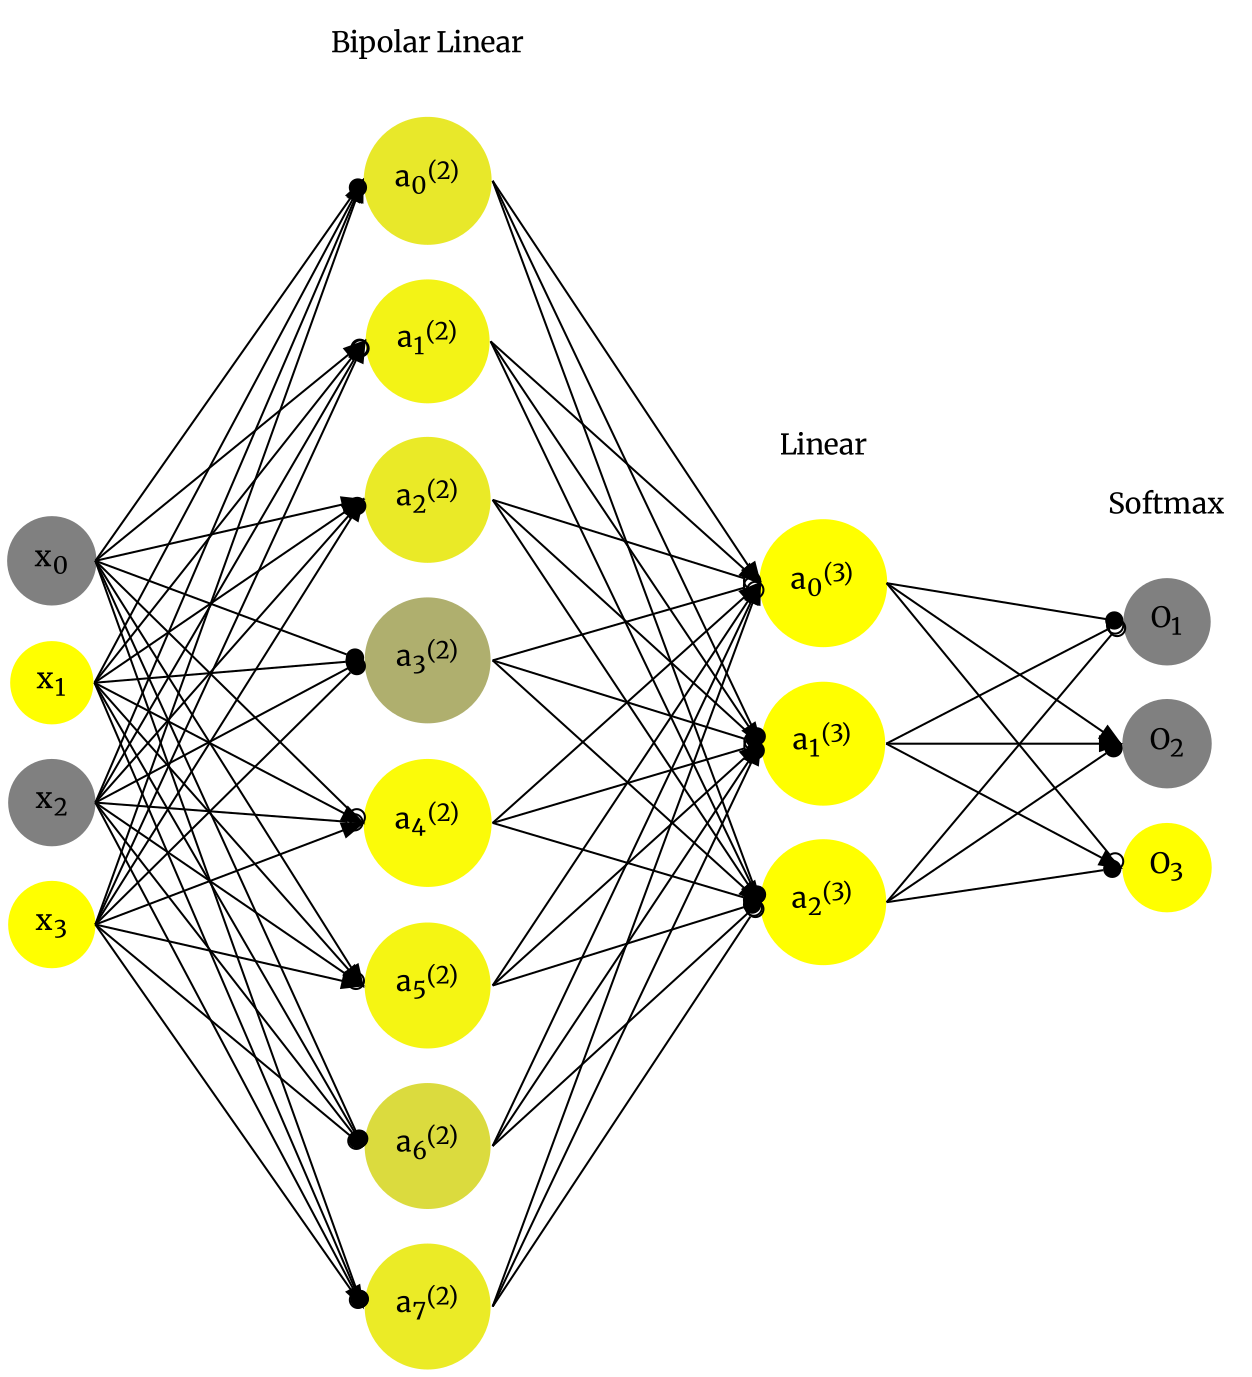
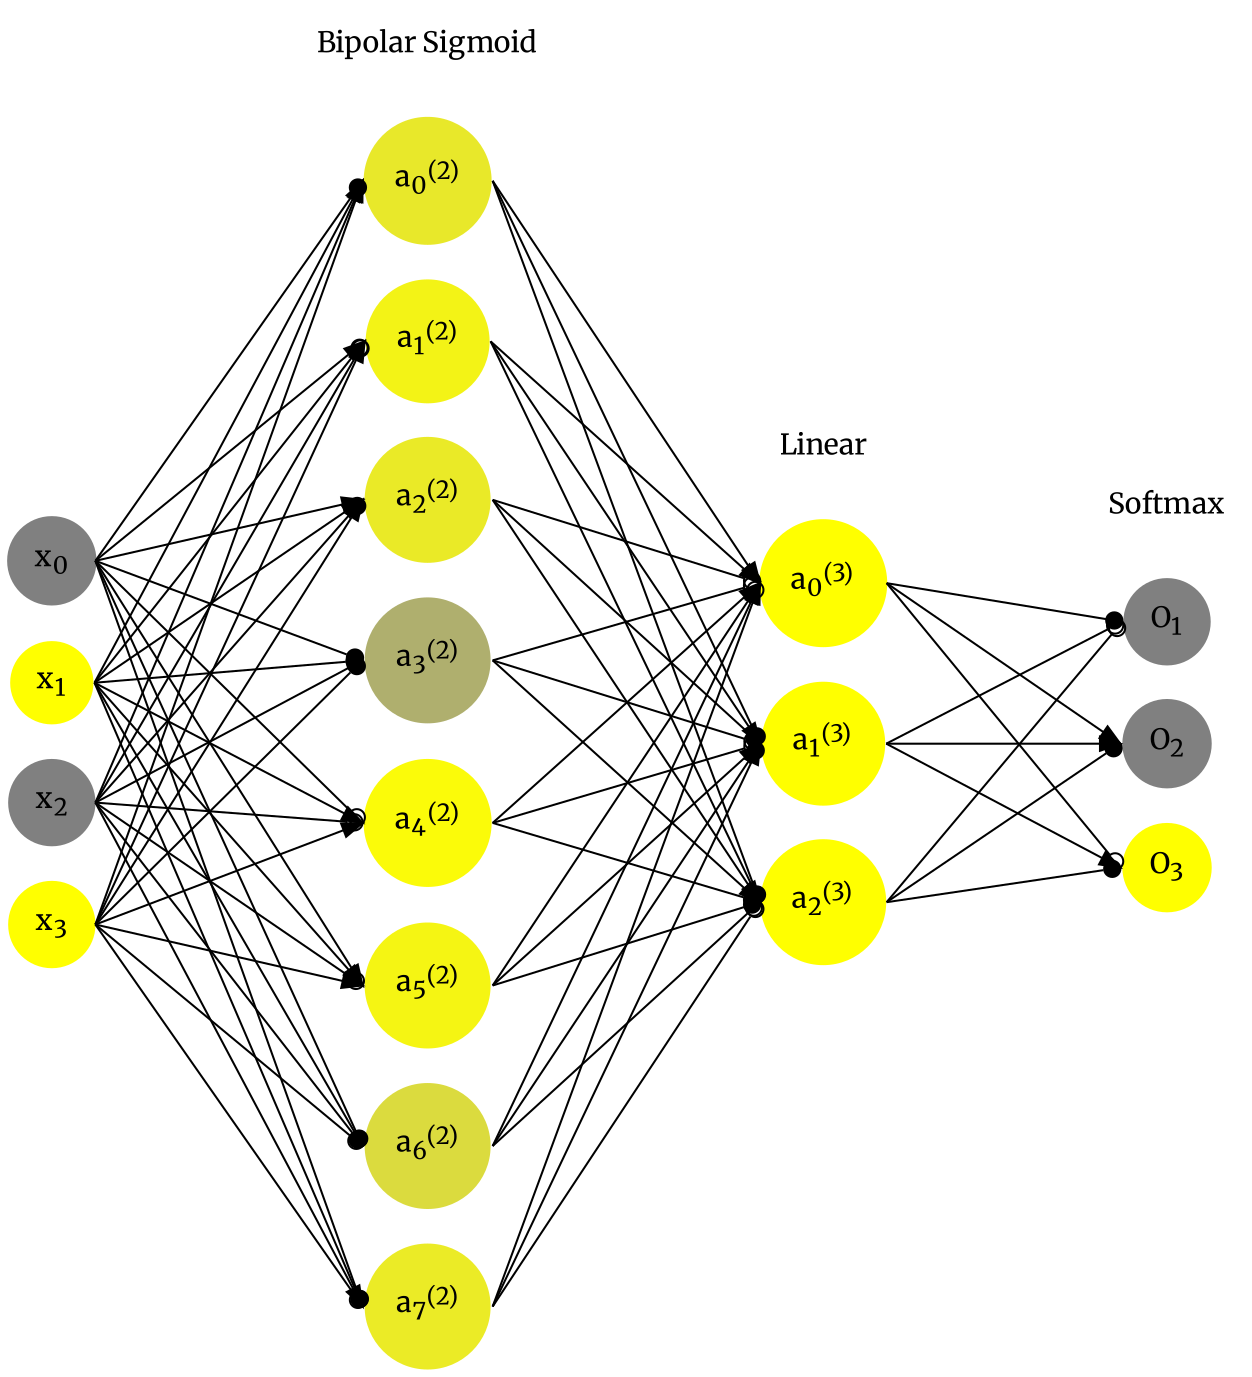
(428, 45) -> (428, 45)
